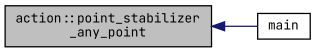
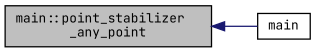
(108, 26) -> (108, 26)
